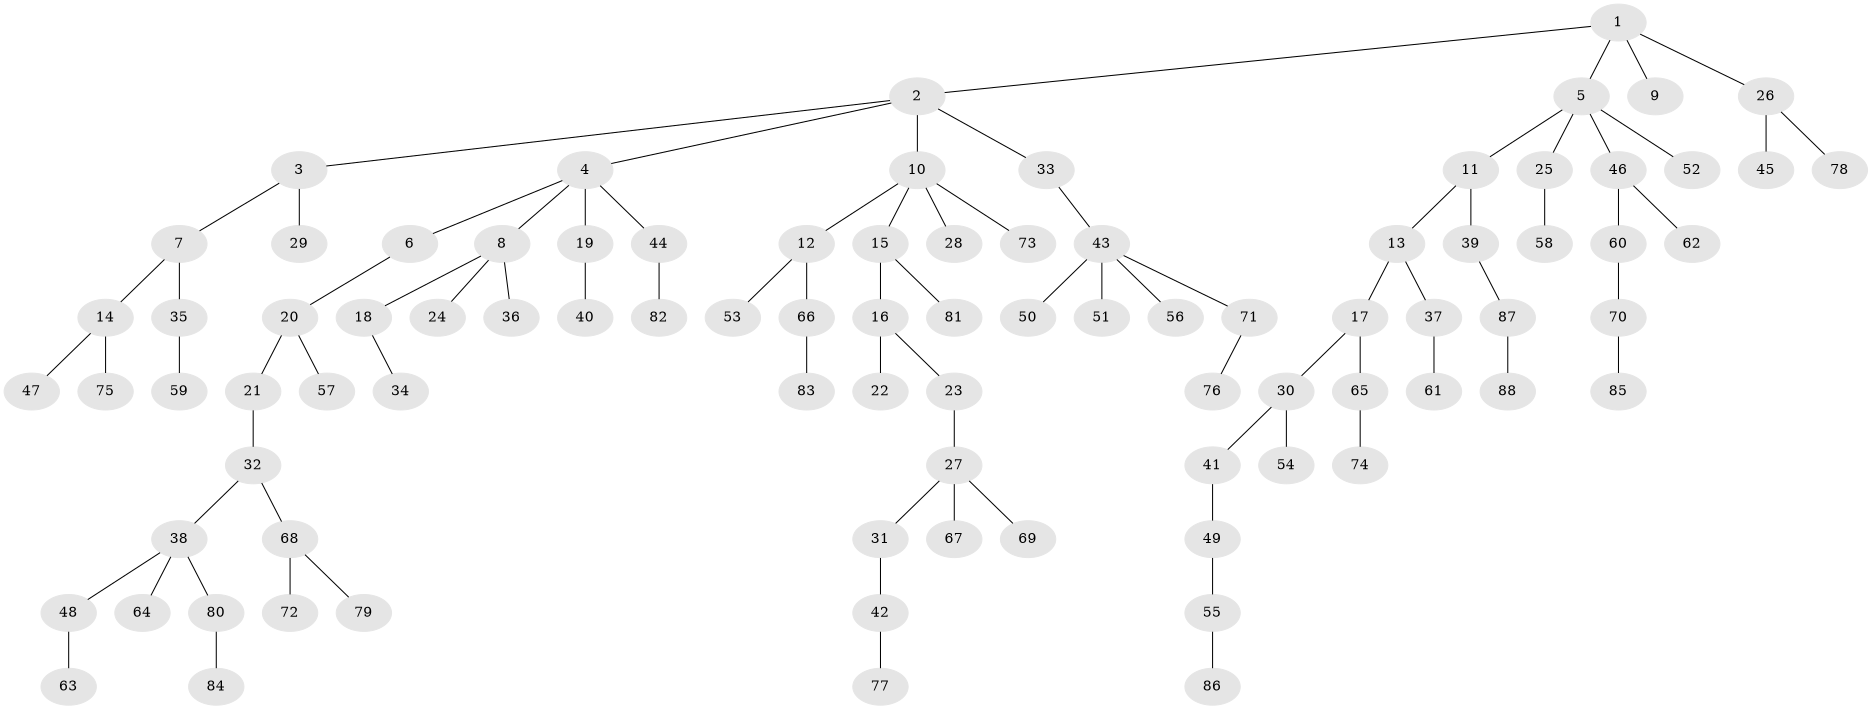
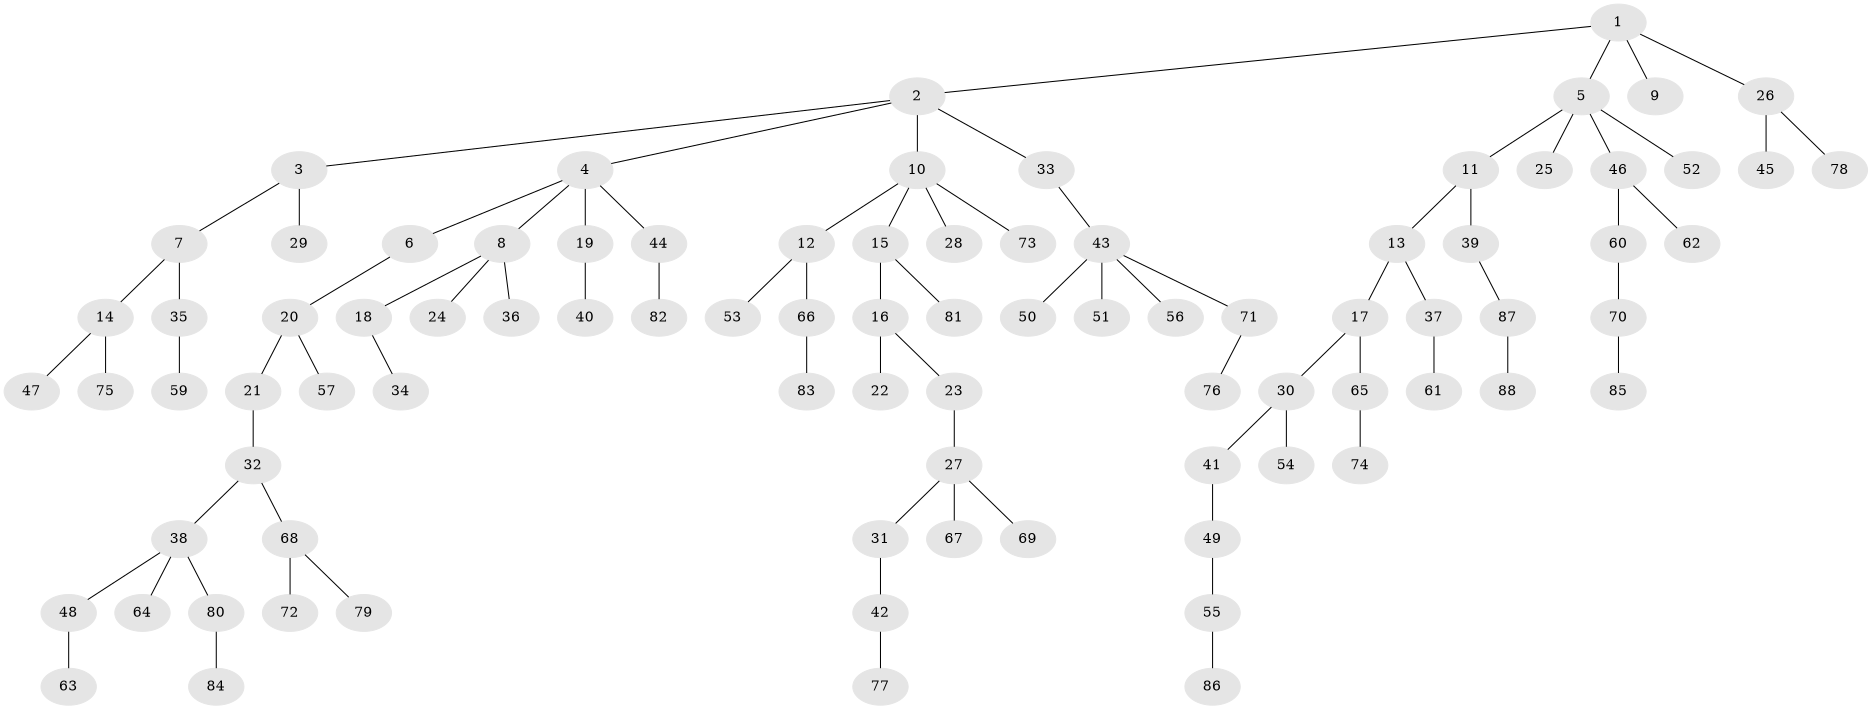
(1545, 244) -> none
